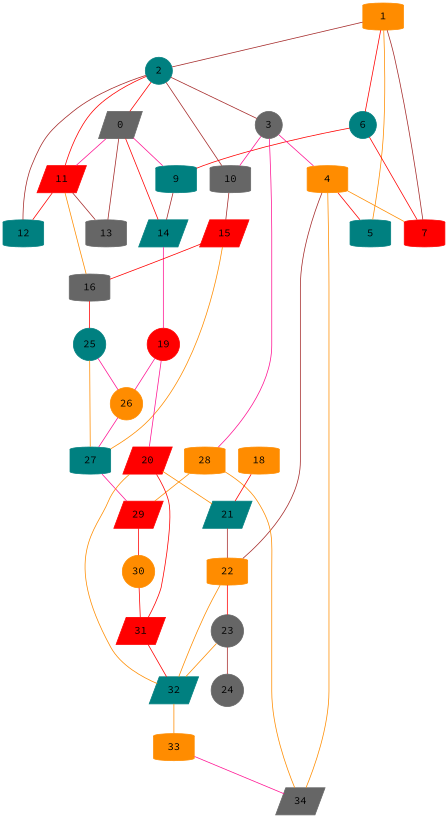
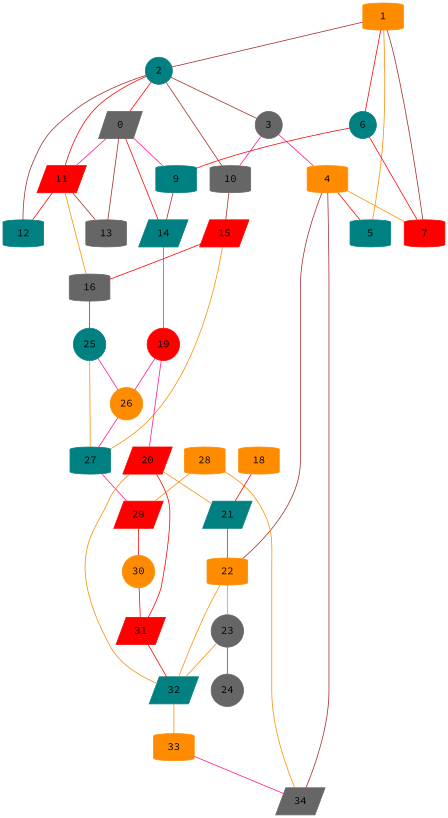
(272, 301) -> none
(329, 492) -> (329, 492)
(227, 600) -> (227, 600)
